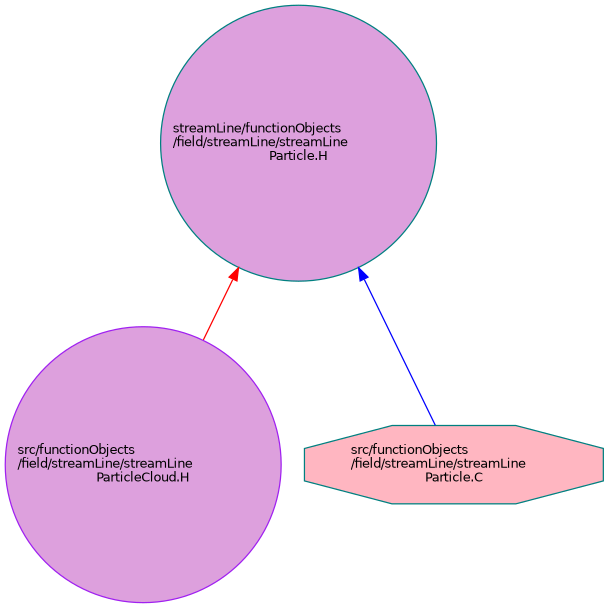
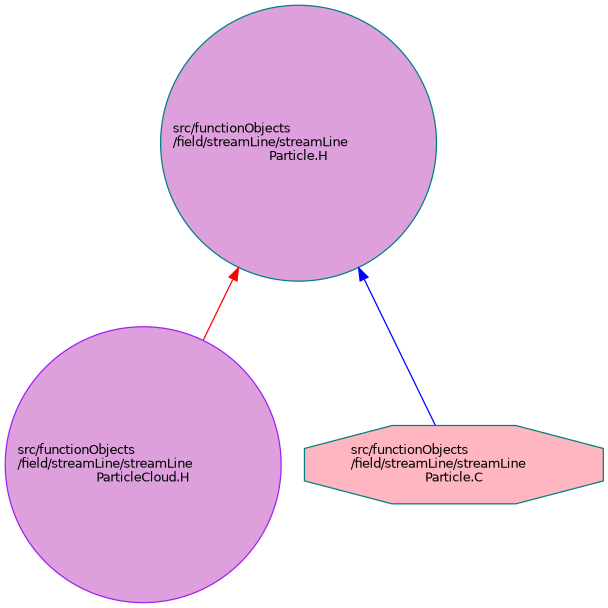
(299, 143) -> (299, 143)
